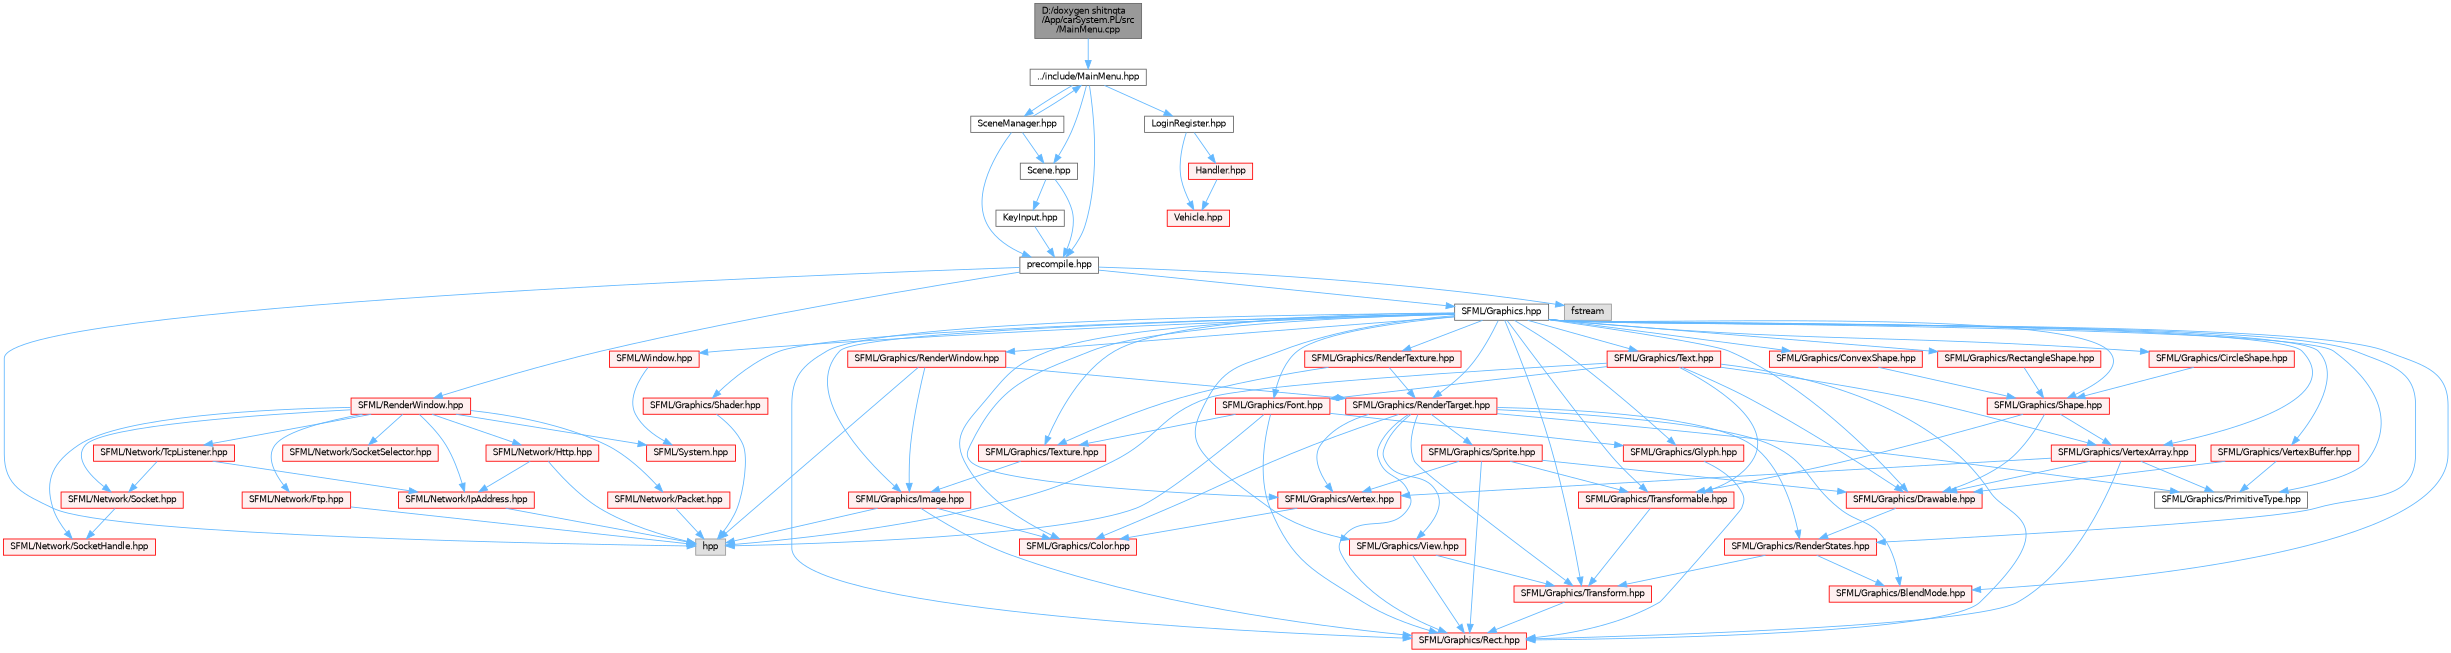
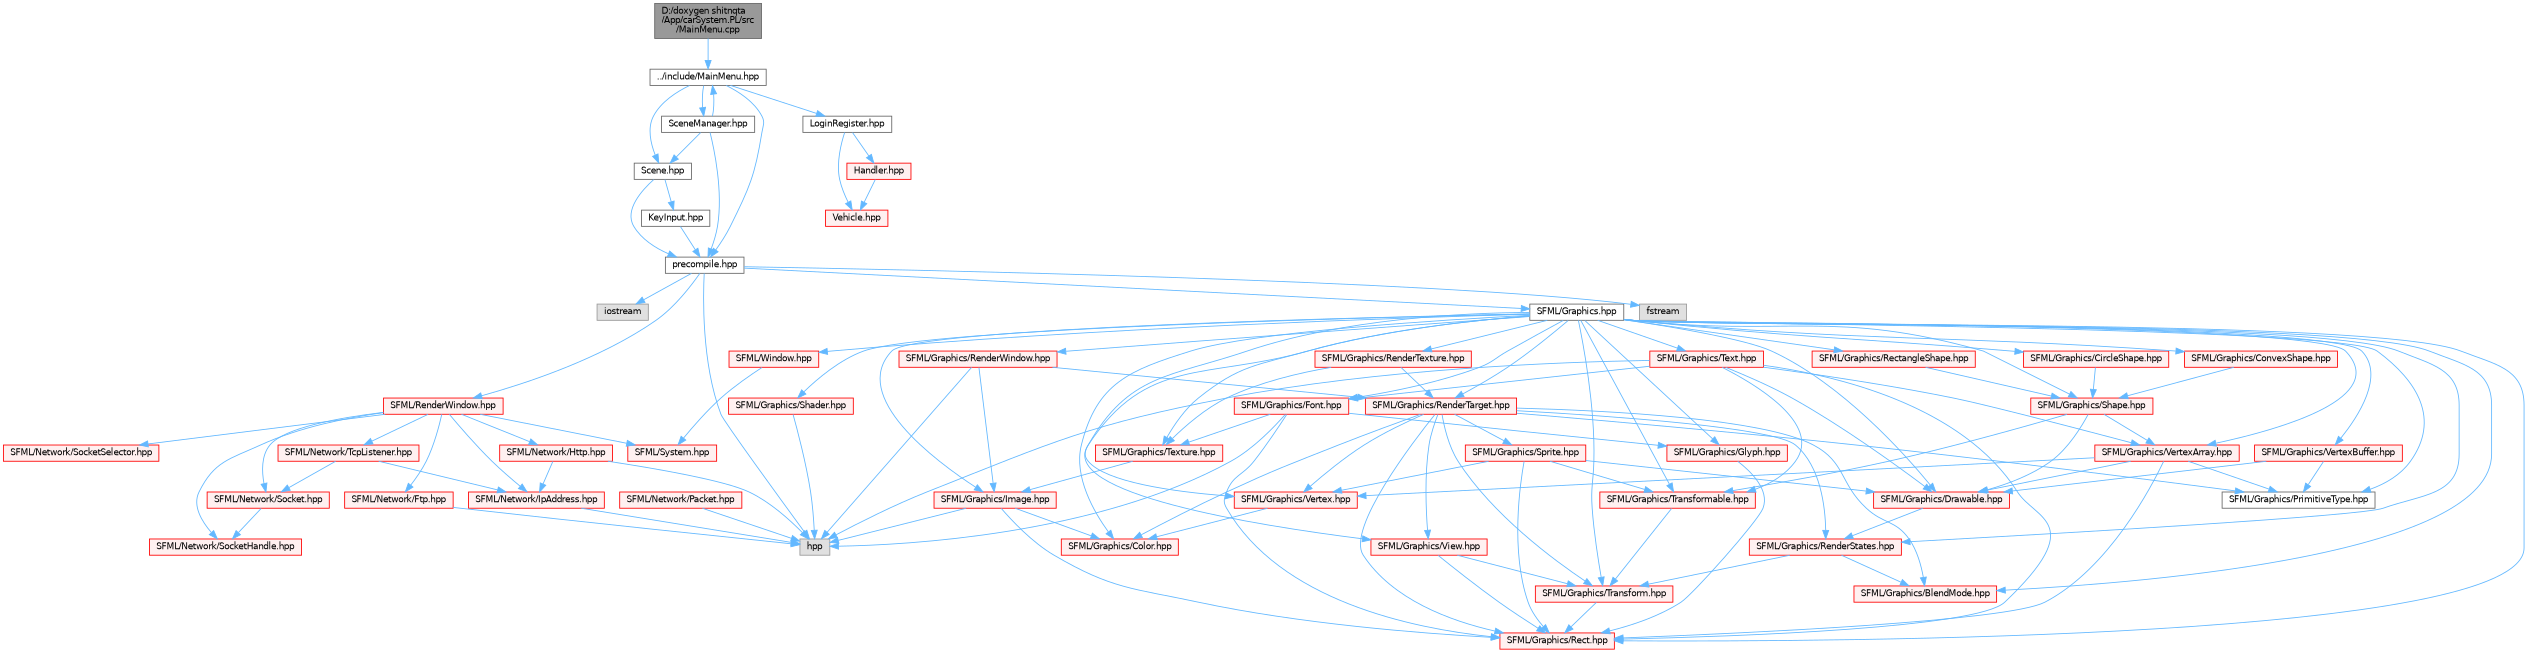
none -> (623, 312)
(542, 423) -> none
